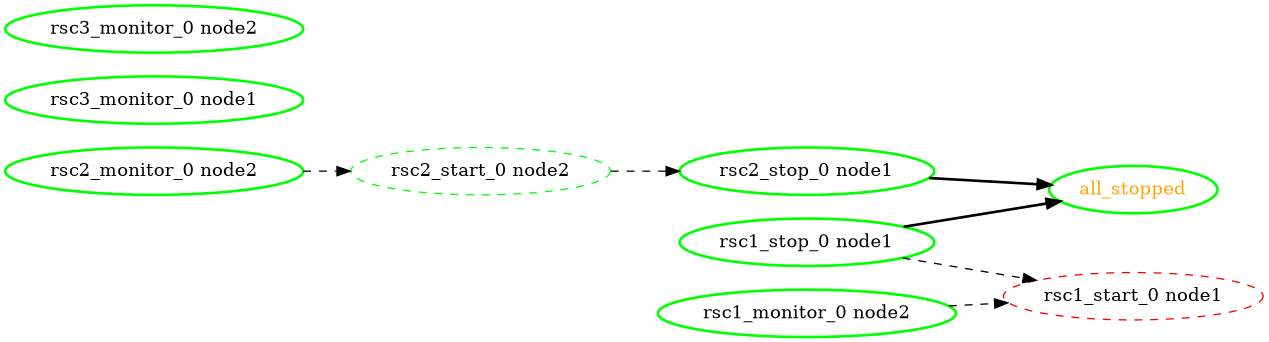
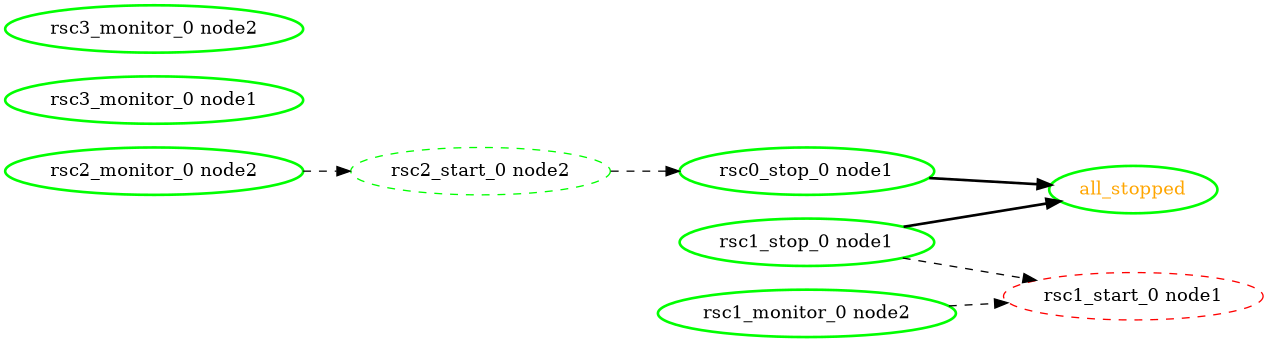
(807, 171) -> (807, 171)
